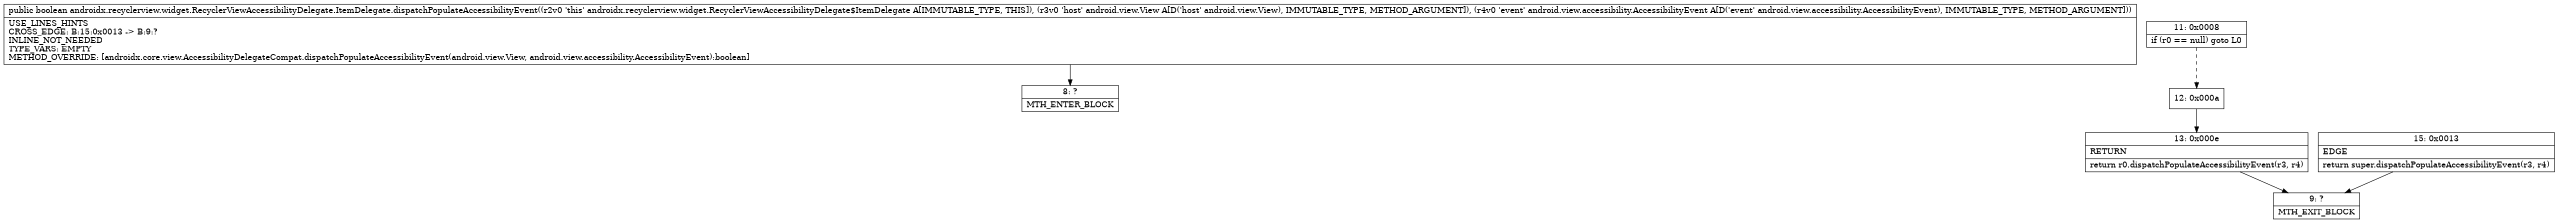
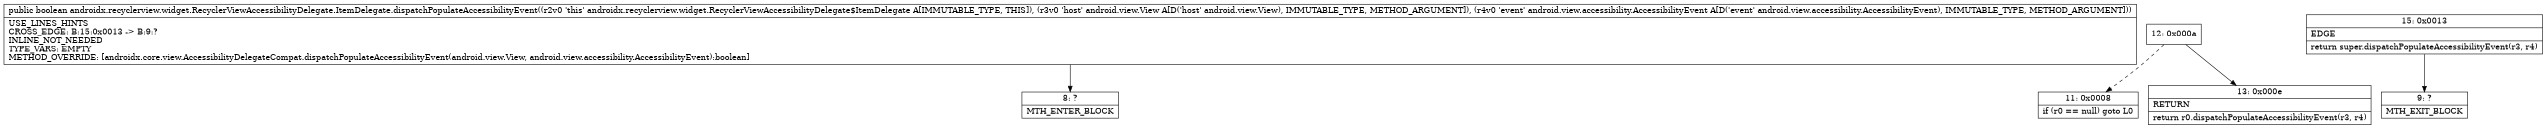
(2197, 65) -> (2138, 68)
(2261, 181) -> none
